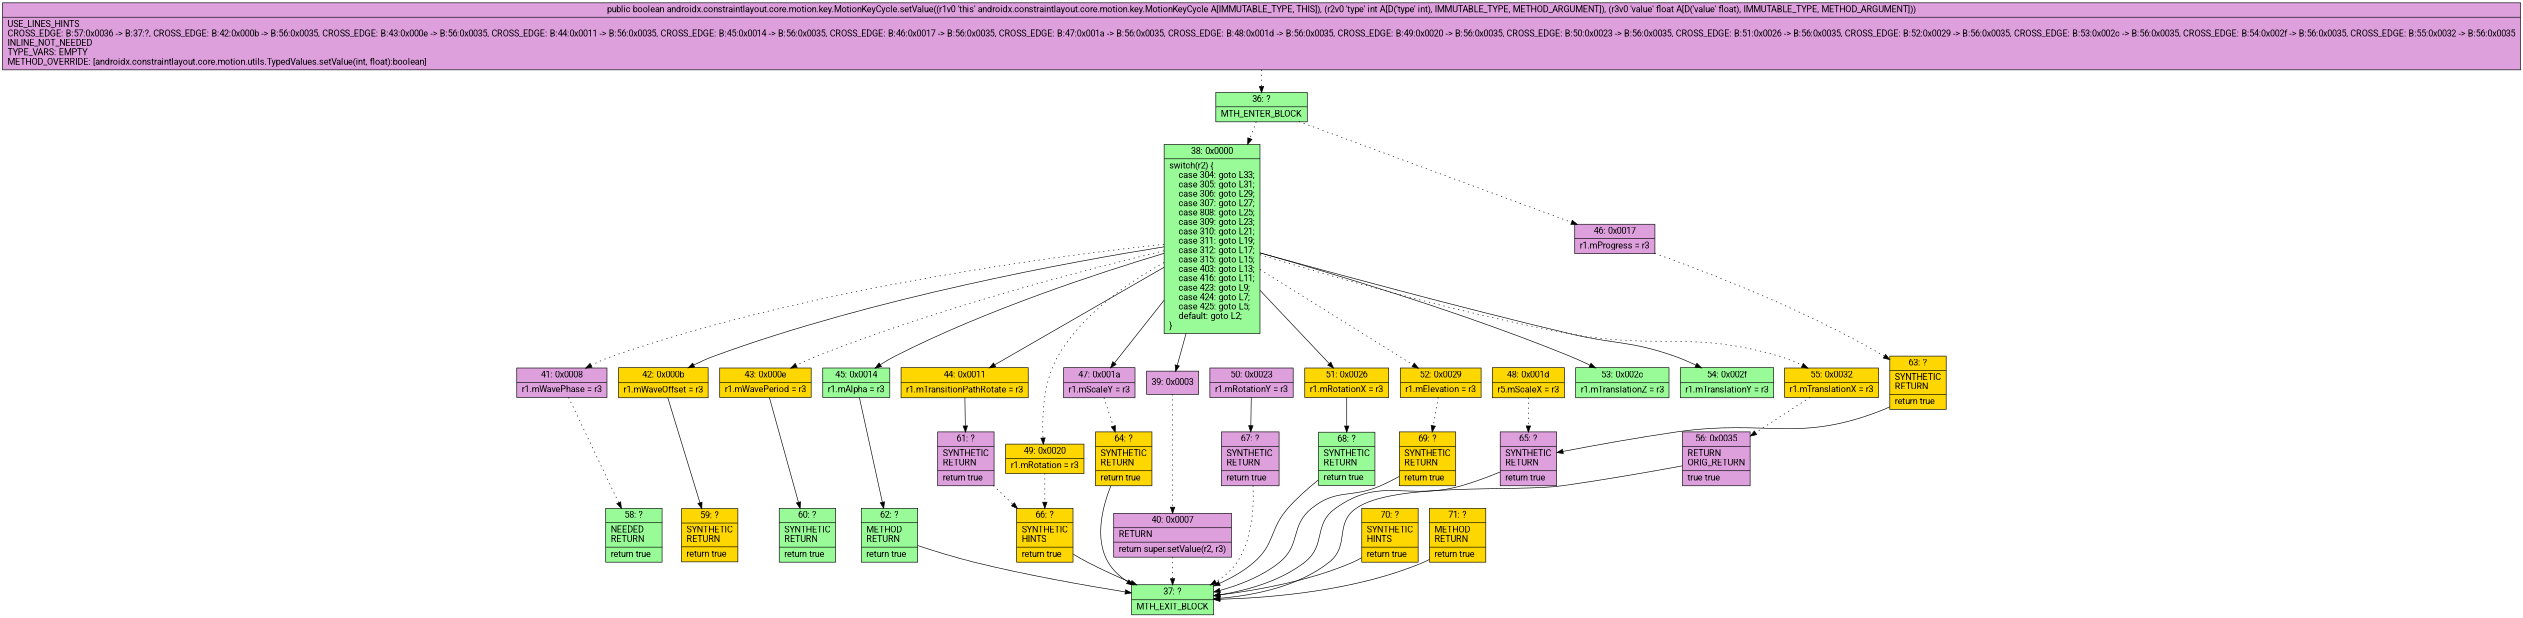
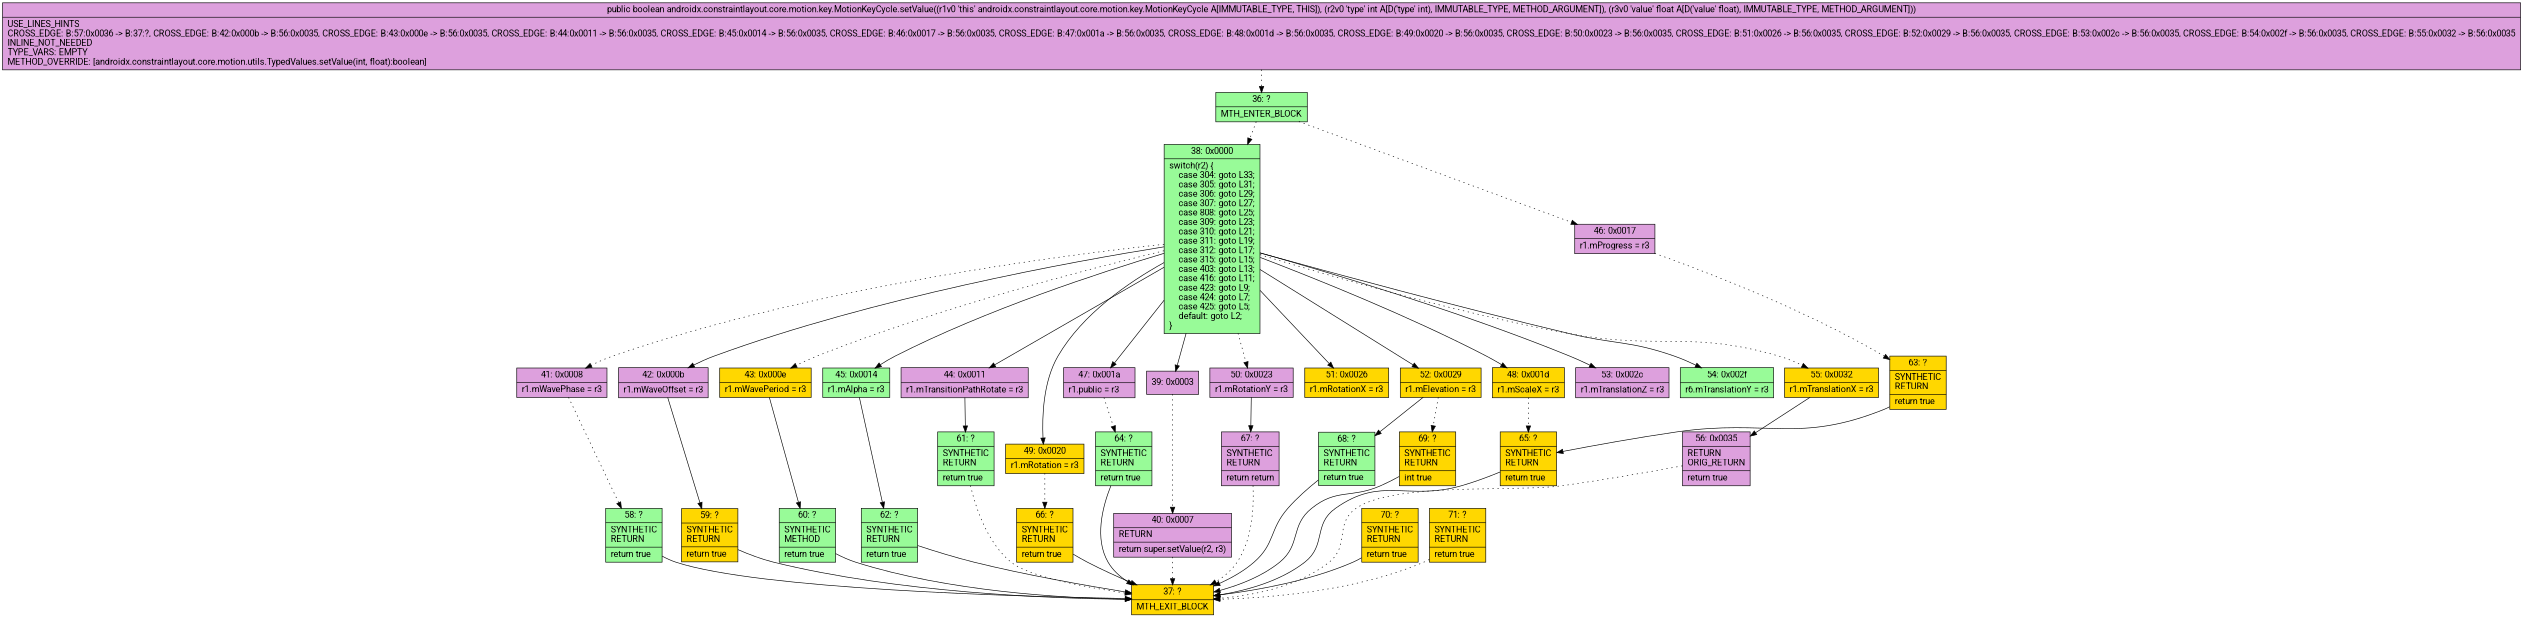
none -> (1383, 307)
(1337, 317) -> (1337, 317)
(1075, 332) -> (1075, 332)
none -> (1242, 348)
(663, 383) -> (663, 383)
(965, 383) -> (965, 383)
(1622, 383) -> (1622, 383)
(1099, 390) -> (1094, 390)
(1528, 390) -> (1528, 390)
(1727, 390) -> (1727, 390)
(1347, 412) -> (1402, 414)
(1783, 415) -> (1783, 415)
(966, 459) -> (966, 459)
(1124, 459) -> (1124, 459)
(1528, 459) -> (1528, 459)
(1247, 478) -> (1250, 478)
(1424, 478) -> (1418, 478)
(1704, 478) -> (1708, 478)
(1468, 489) -> (1468, 489)
(1003, 495) -> (1025, 570)
(627, 530) -> (634, 530)
(884, 530) -> (889, 530)
(1453, 530) -> (1458, 530)
(801, 539) -> (802, 539)
(1034, 539) -> (1039, 539)
(1379, 539) -> (1384, 539)
none -> (920, 587)
none -> (978, 588)
(1327, 589) -> (1327, 589)
none -> (892, 590)
(1173, 600) -> (1173, 600)
